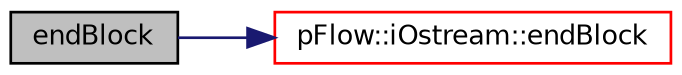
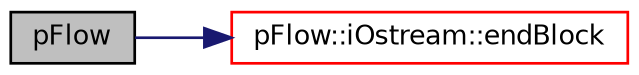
(94, 38) -> (73, 38)
